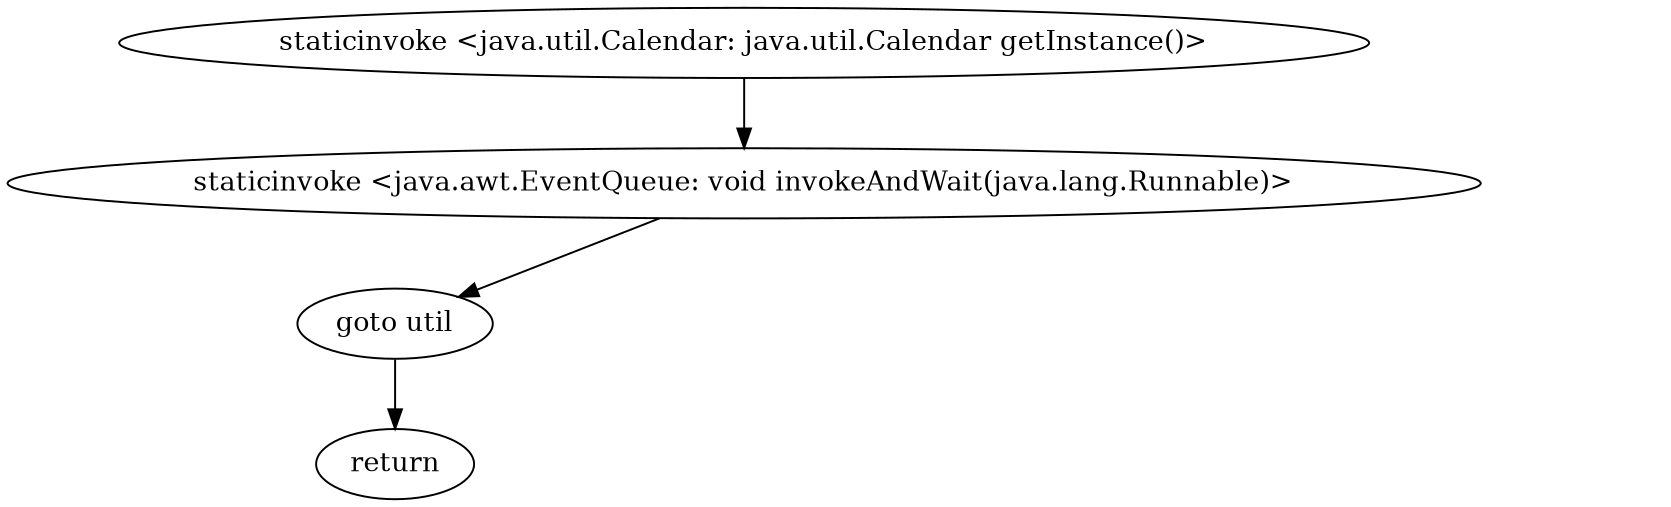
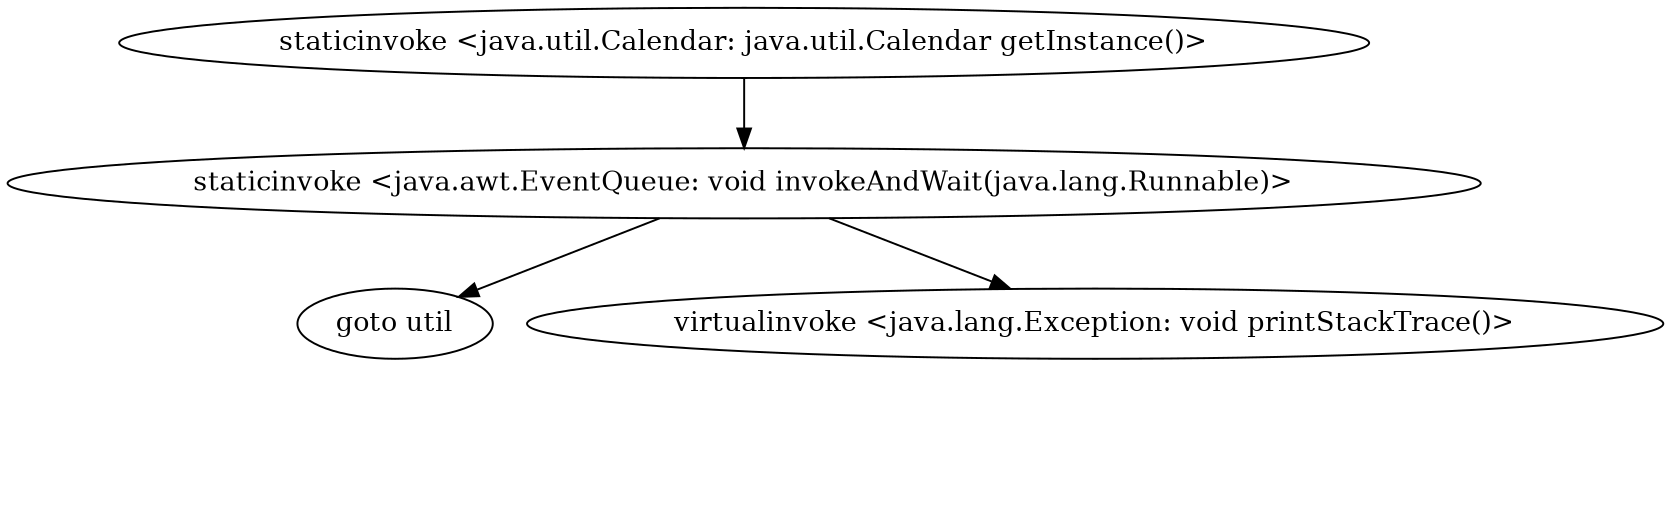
none -> (1095, 324)
(395, 464) -> none
